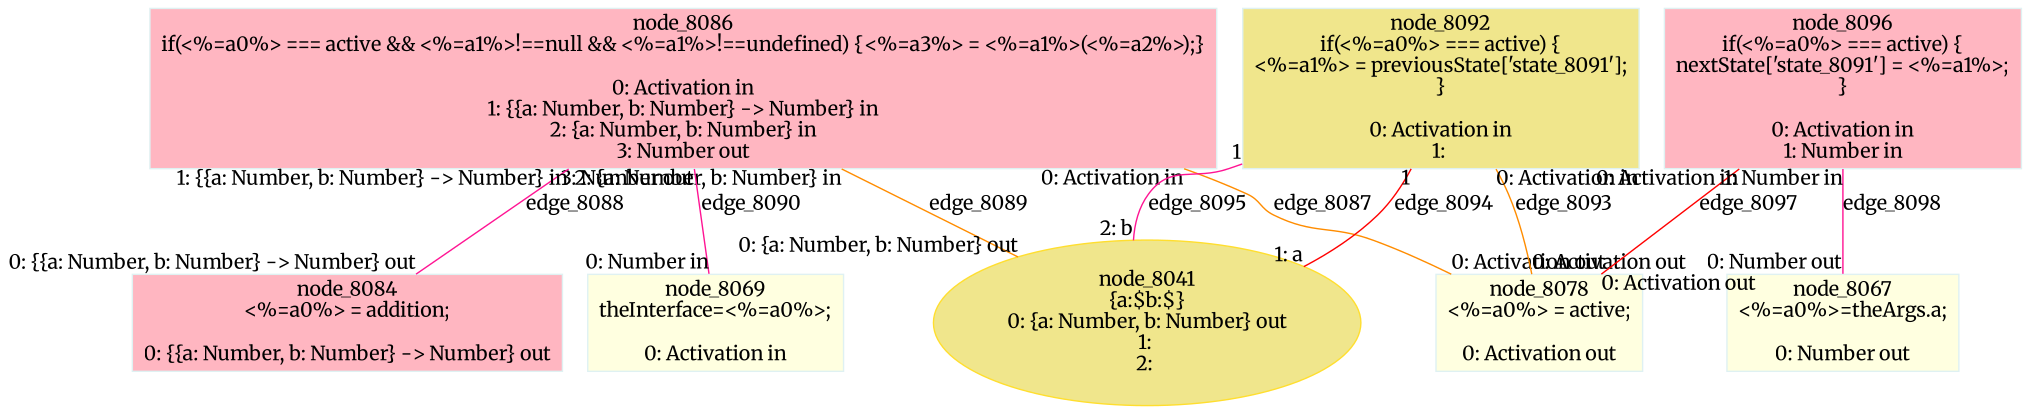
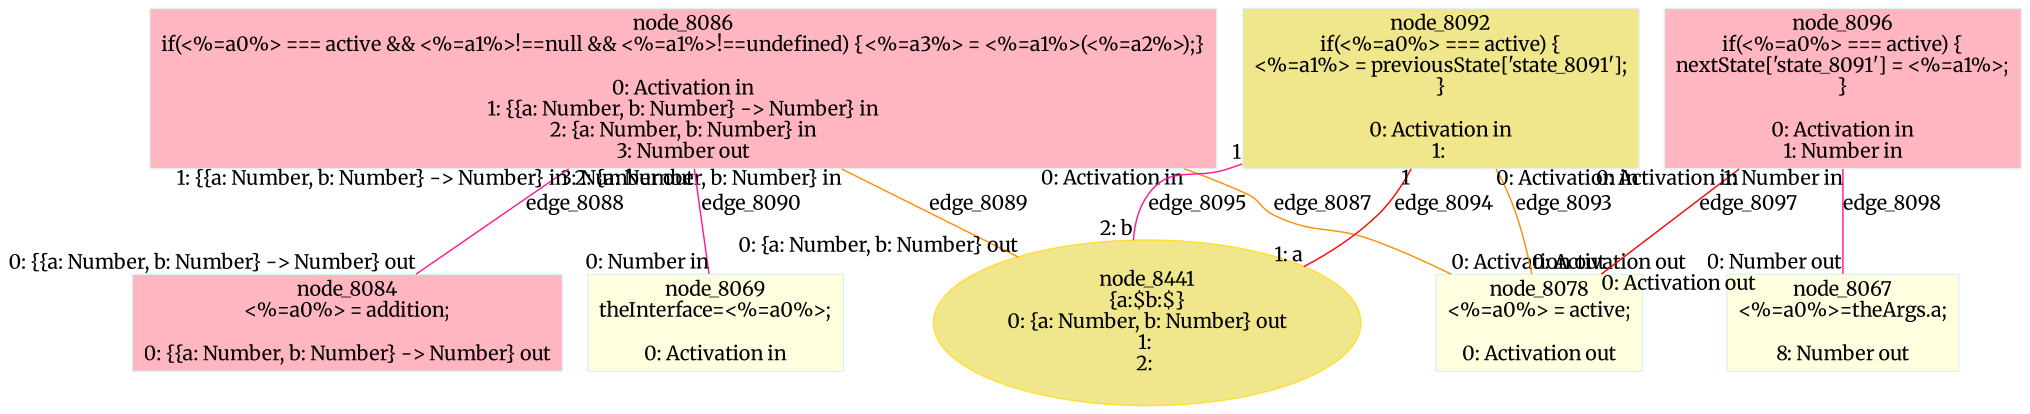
(1147, 323) -> (1147, 323)
(1843, 323) -> (1843, 323)
